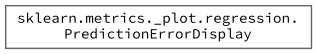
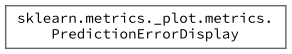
(159, 27) -> (146, 27)
